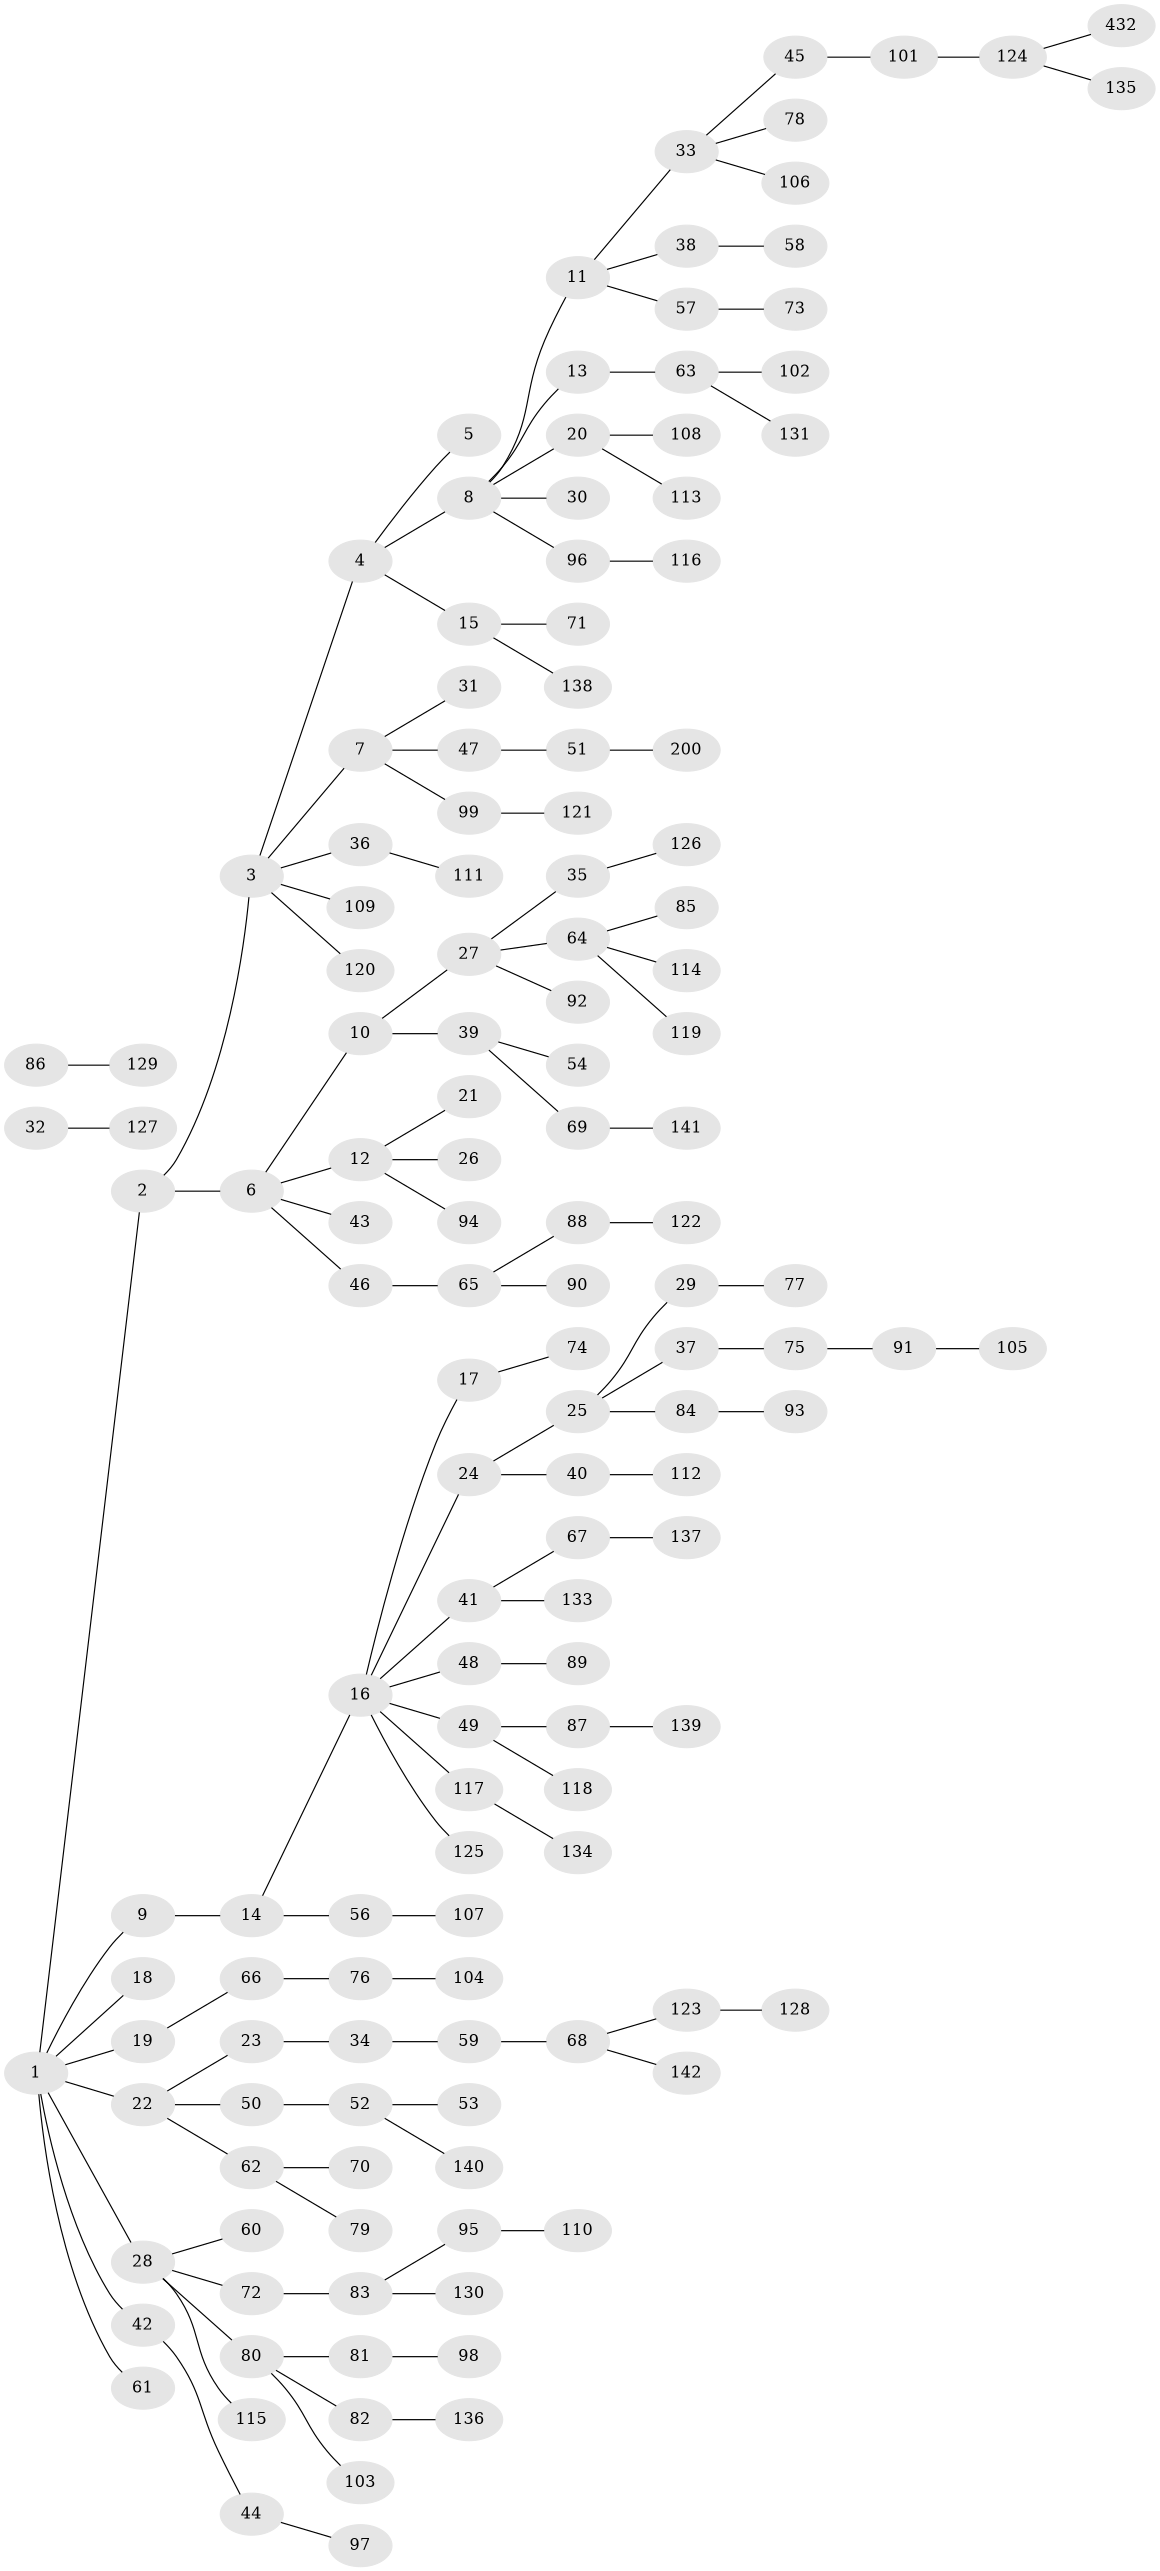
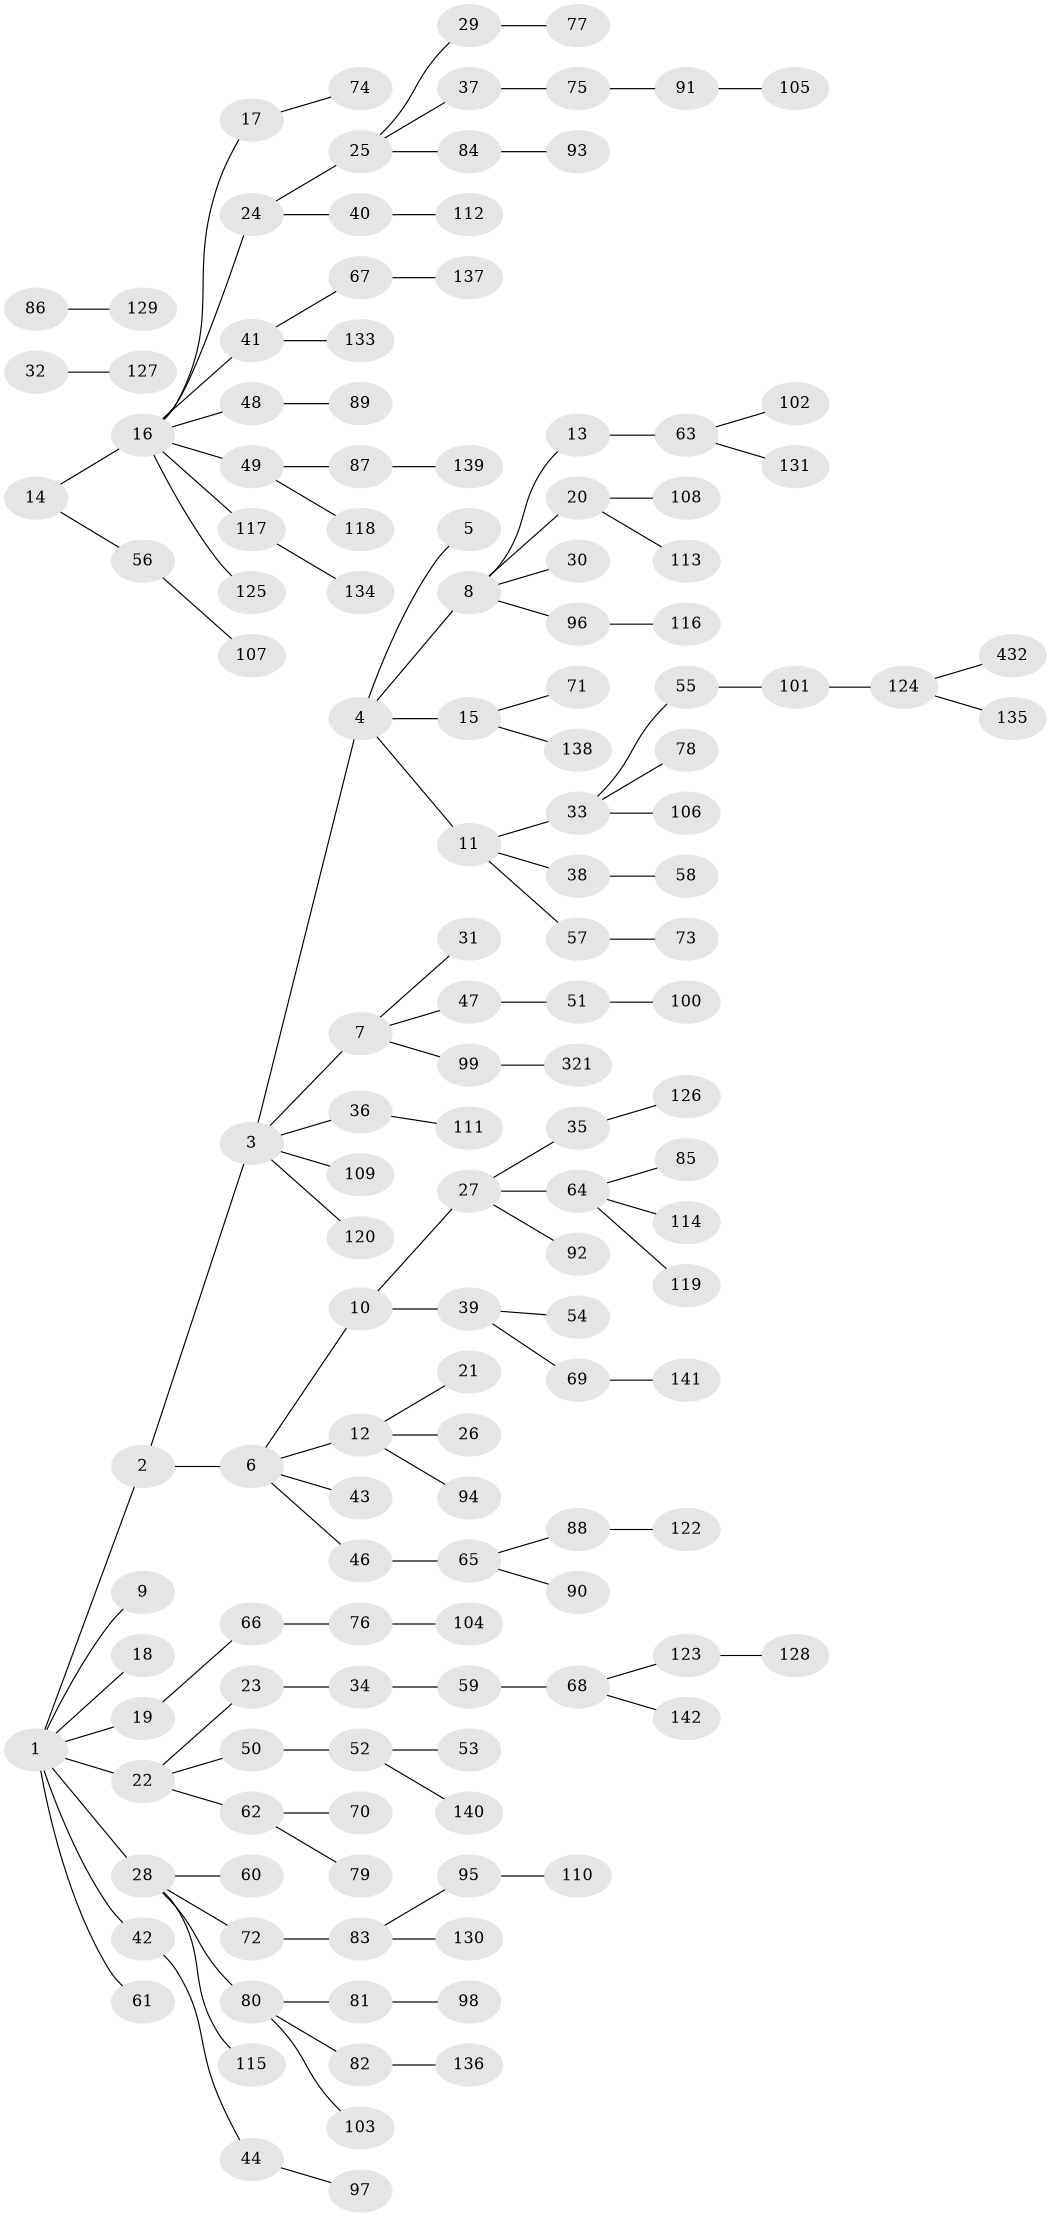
(795, 57) -> (687, 687)
(530, 391) -> (415, 782)
(687, 750) -> (687, 1002)
(578, 813) -> (578, 1065)
(198, 1916) -> none
